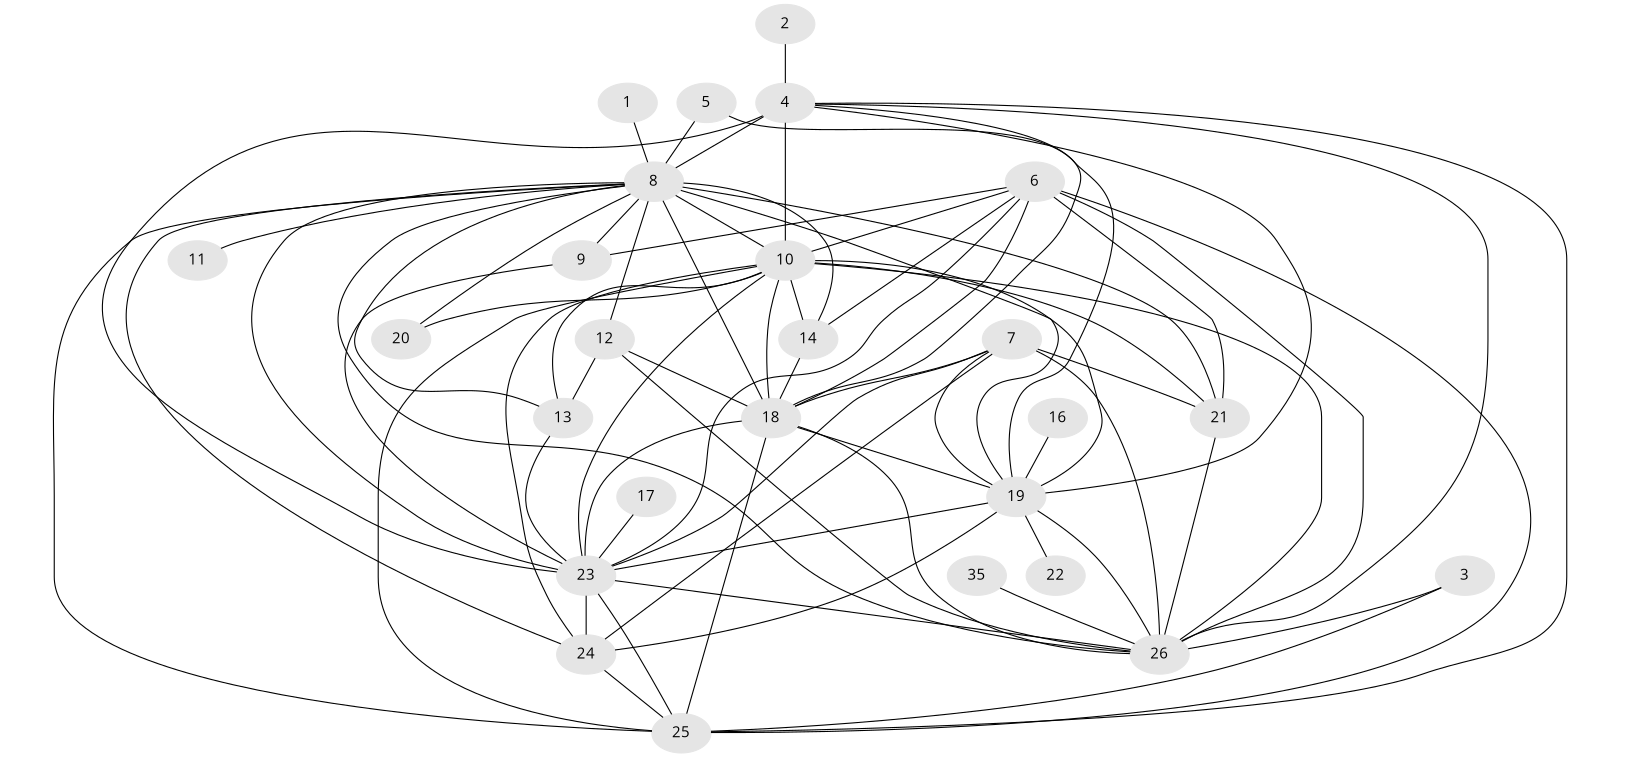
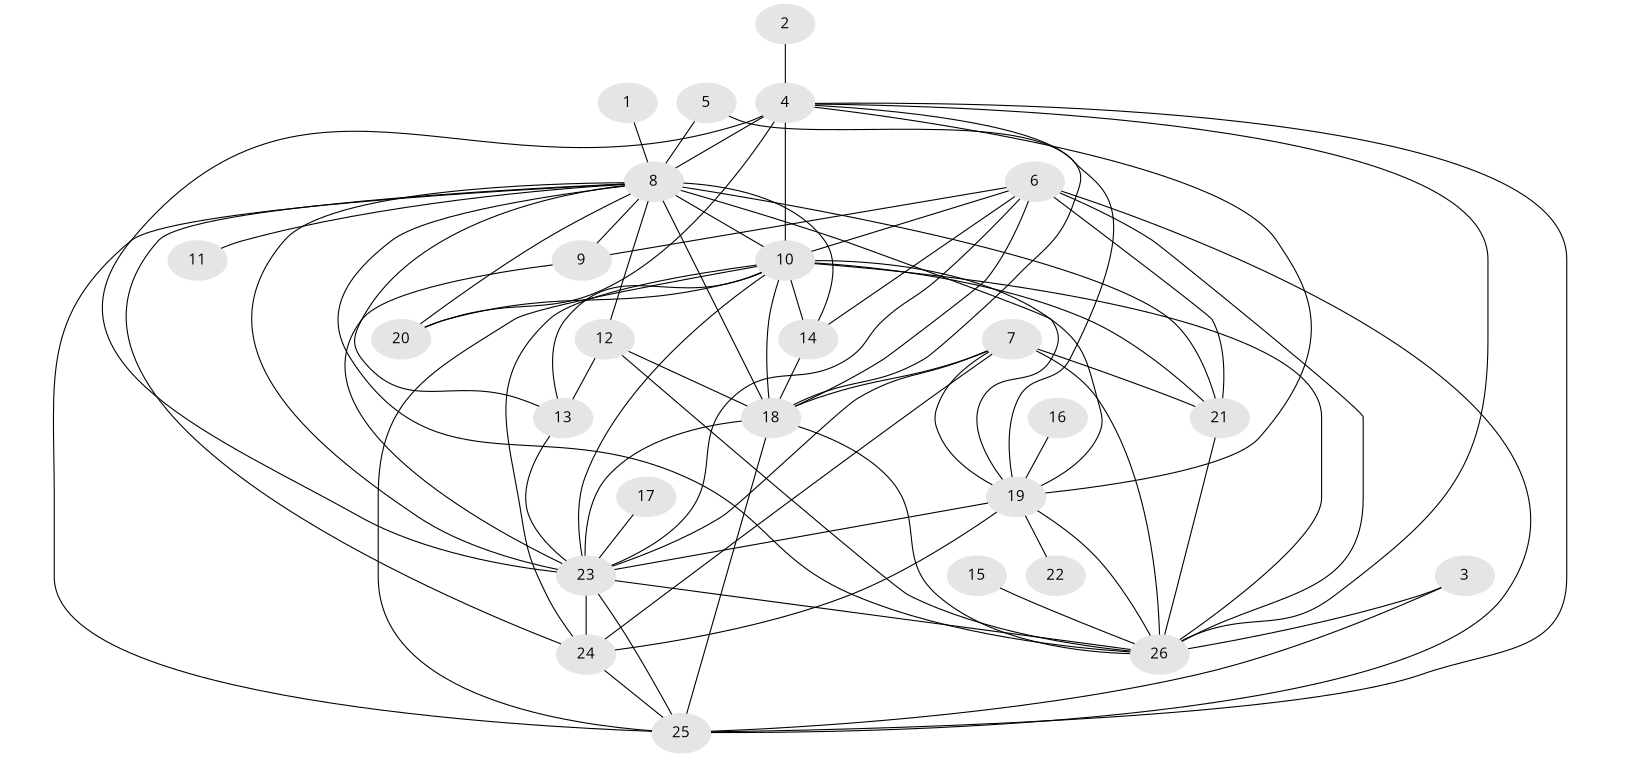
none -> (638, 269)
(894, 457) -> none
(977, 576) -> (977, 576)
